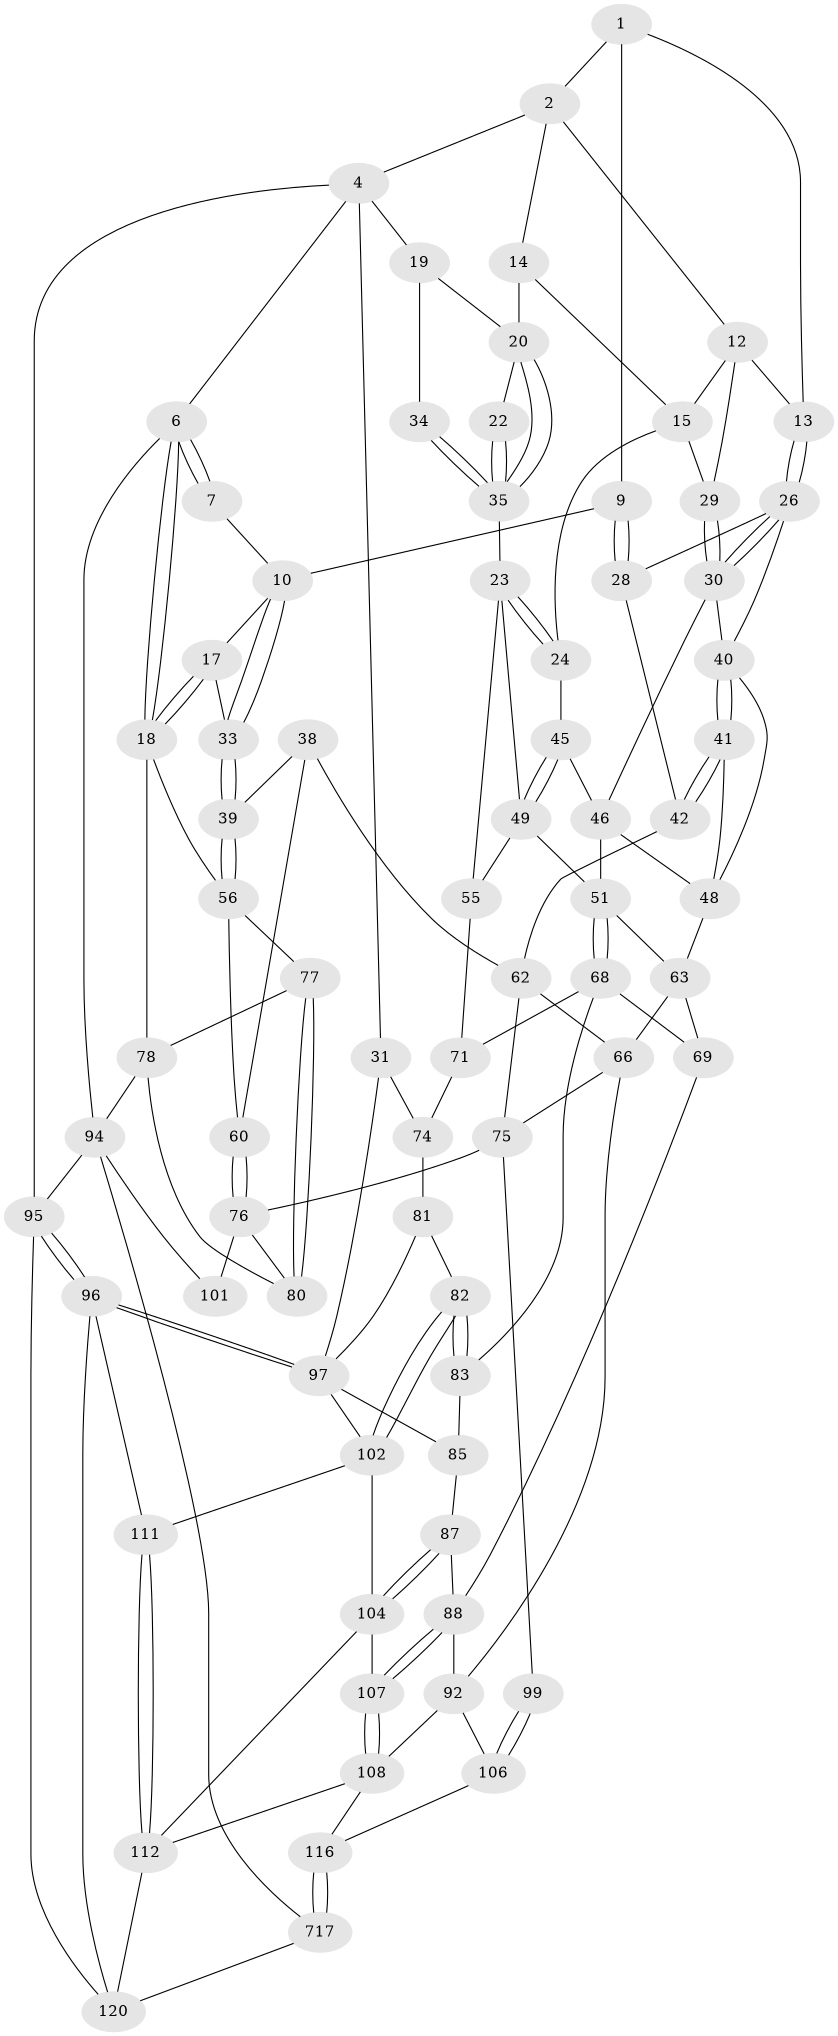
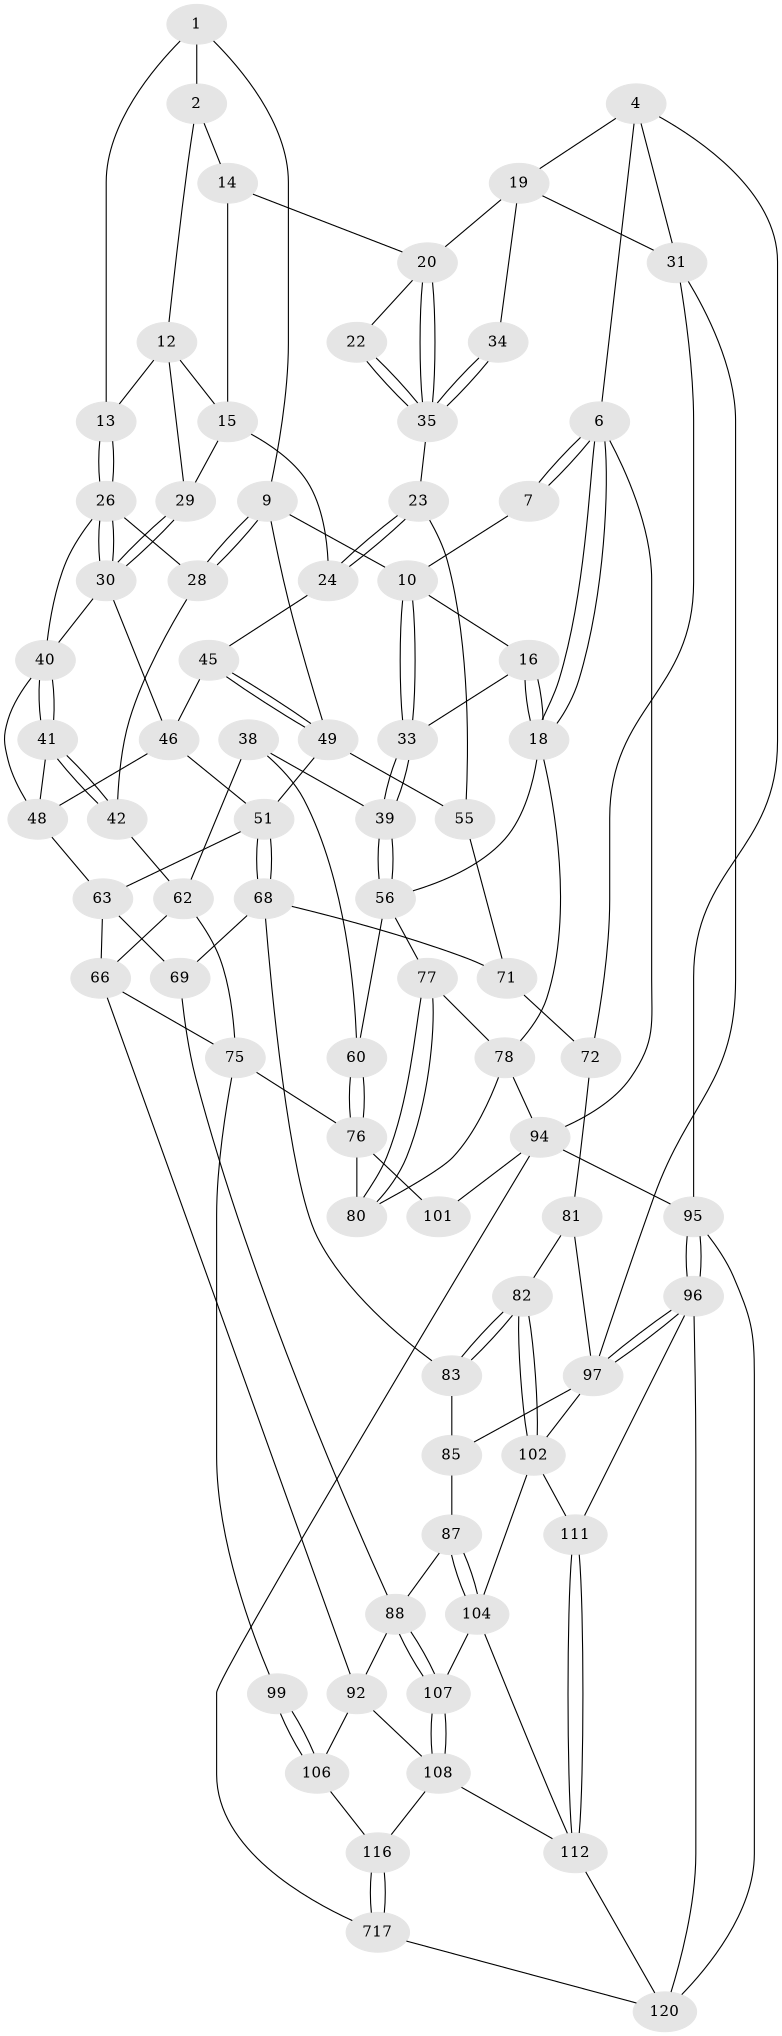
(454, 144) -> none
none -> (598, 223)
(212, 660) -> (529, 660)
(511, 700) -> (294, 621)
(423, 1137) -> (591, 1058)
